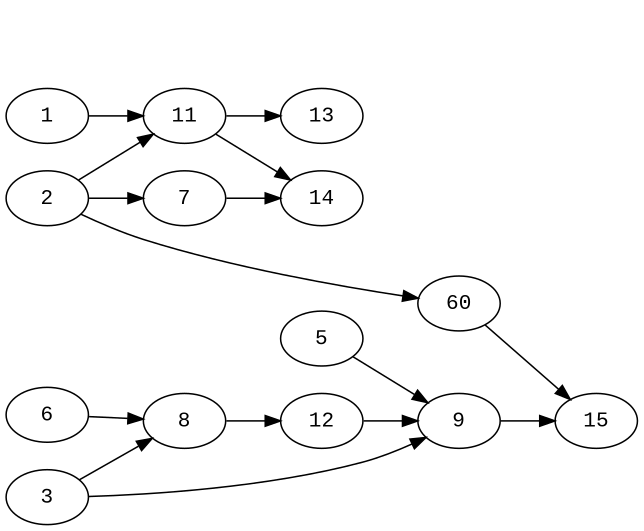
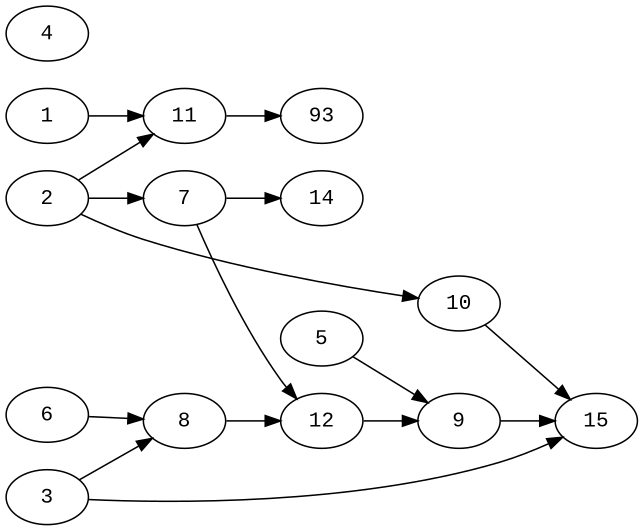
none -> (47, 34)
(322, 116) -> (322, 116)
(247, 153) -> none
(459, 303) -> (459, 303)
none -> (237, 309)
(253, 483) -> (322, 494)
